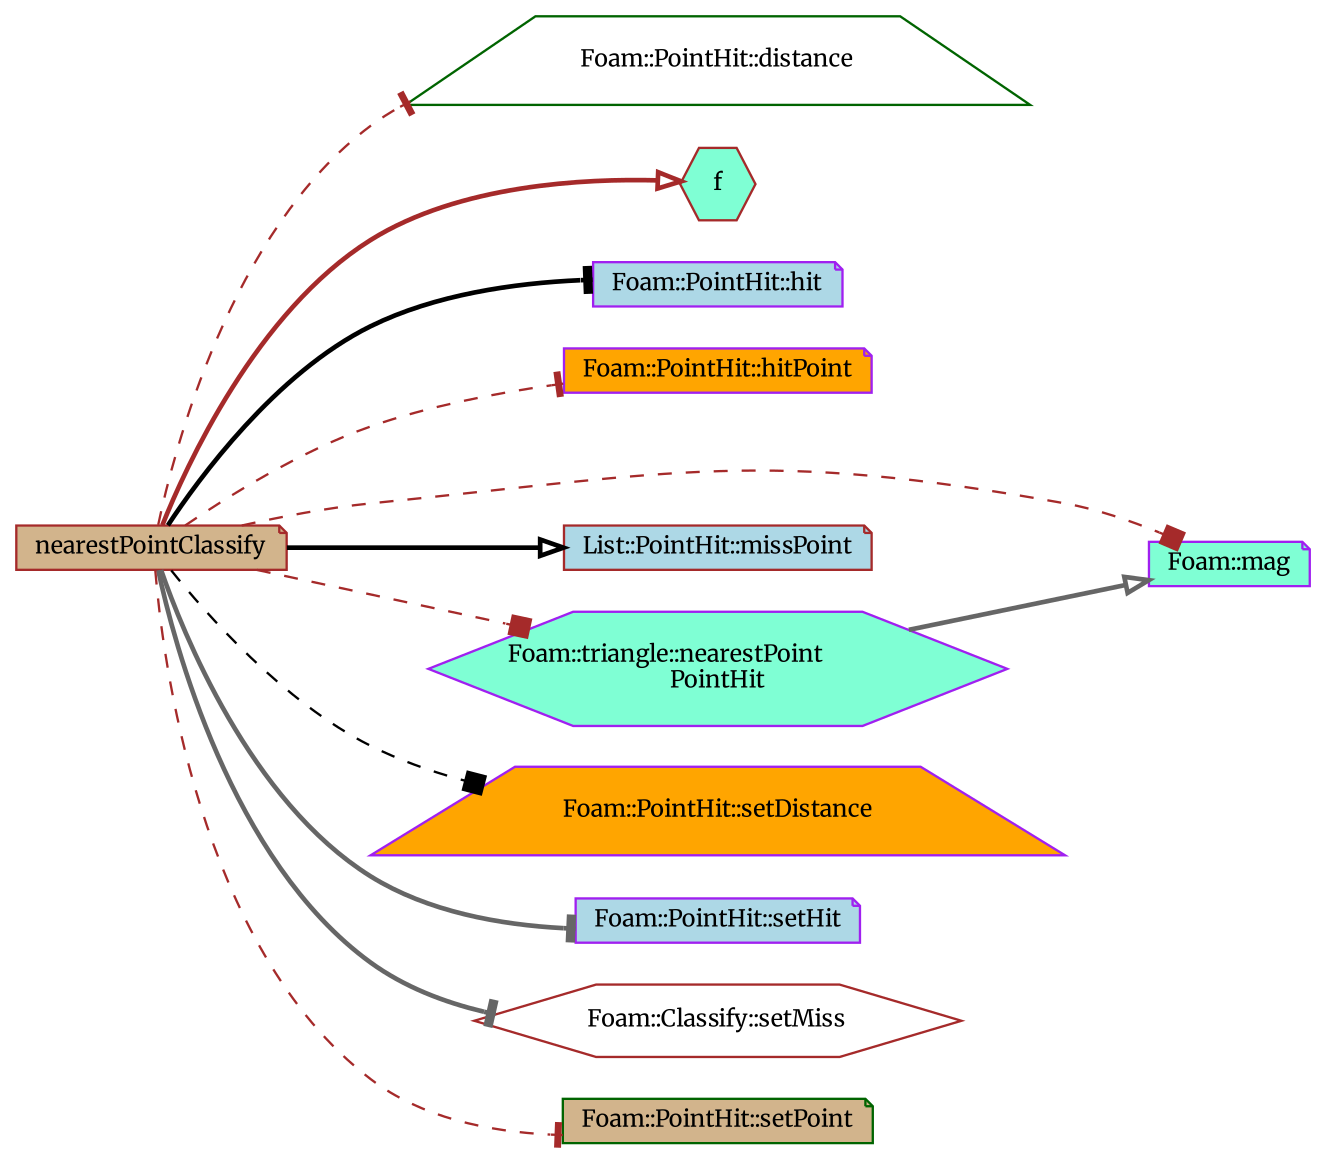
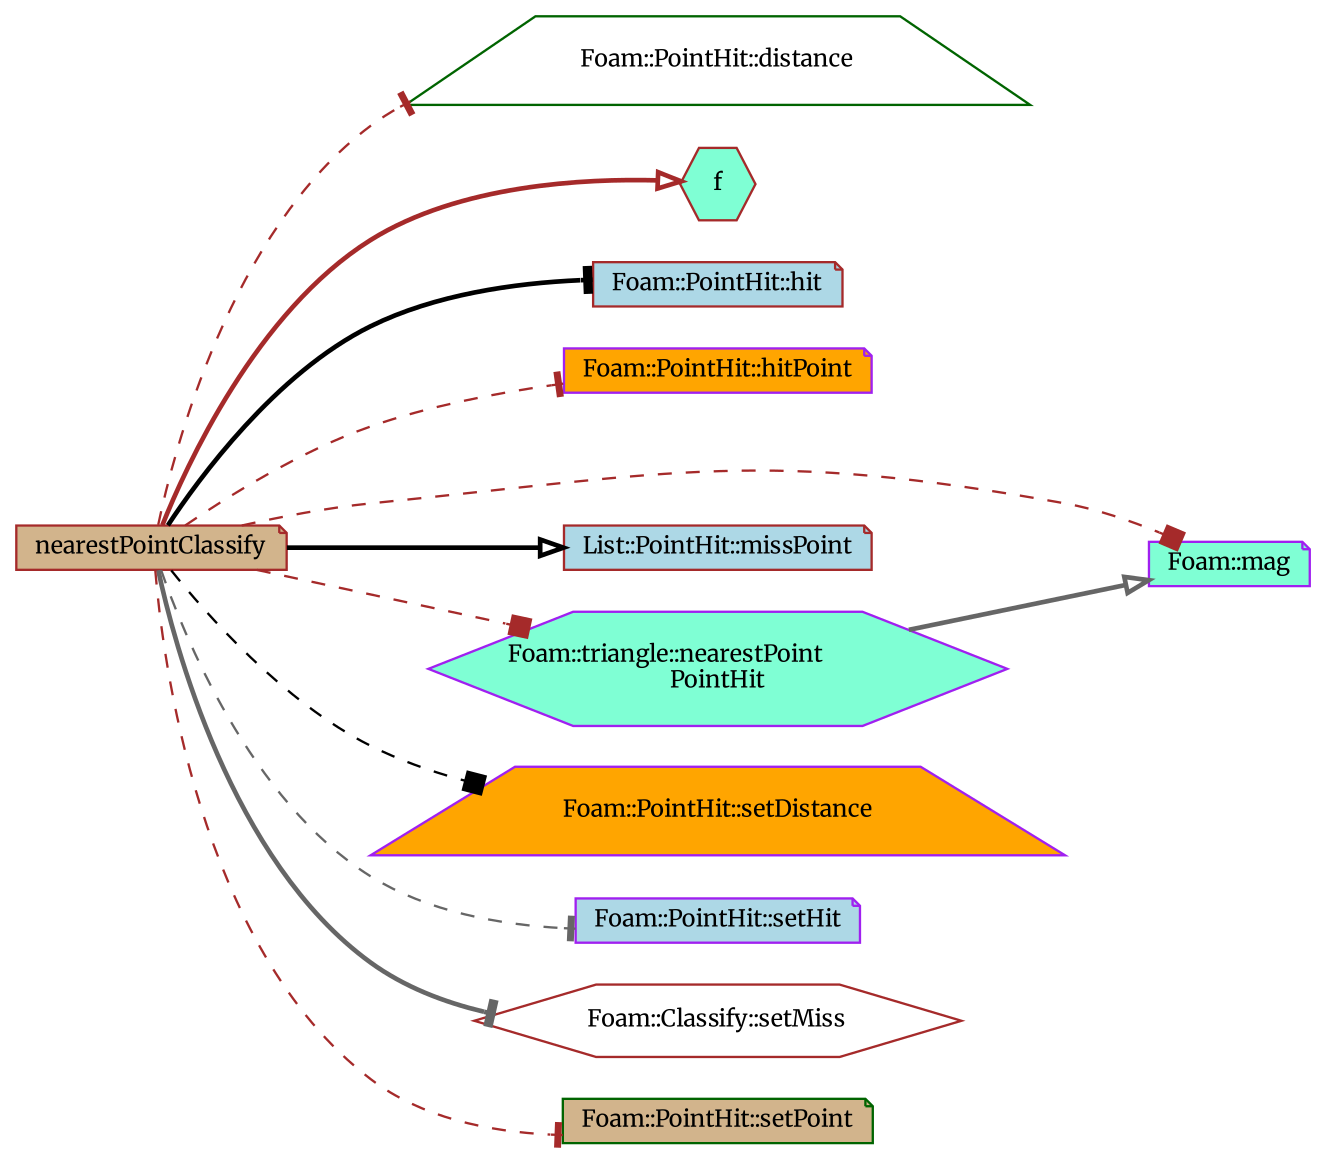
(718, 284) -> (718, 284)
(304, 820) -> (304, 820)
